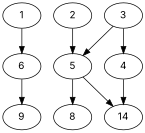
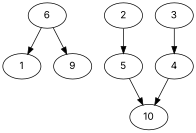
(22, 37) -> (36, 38)
(101, 38) -> none
(73, 117) -> none
(123, 117) -> (149, 117)
